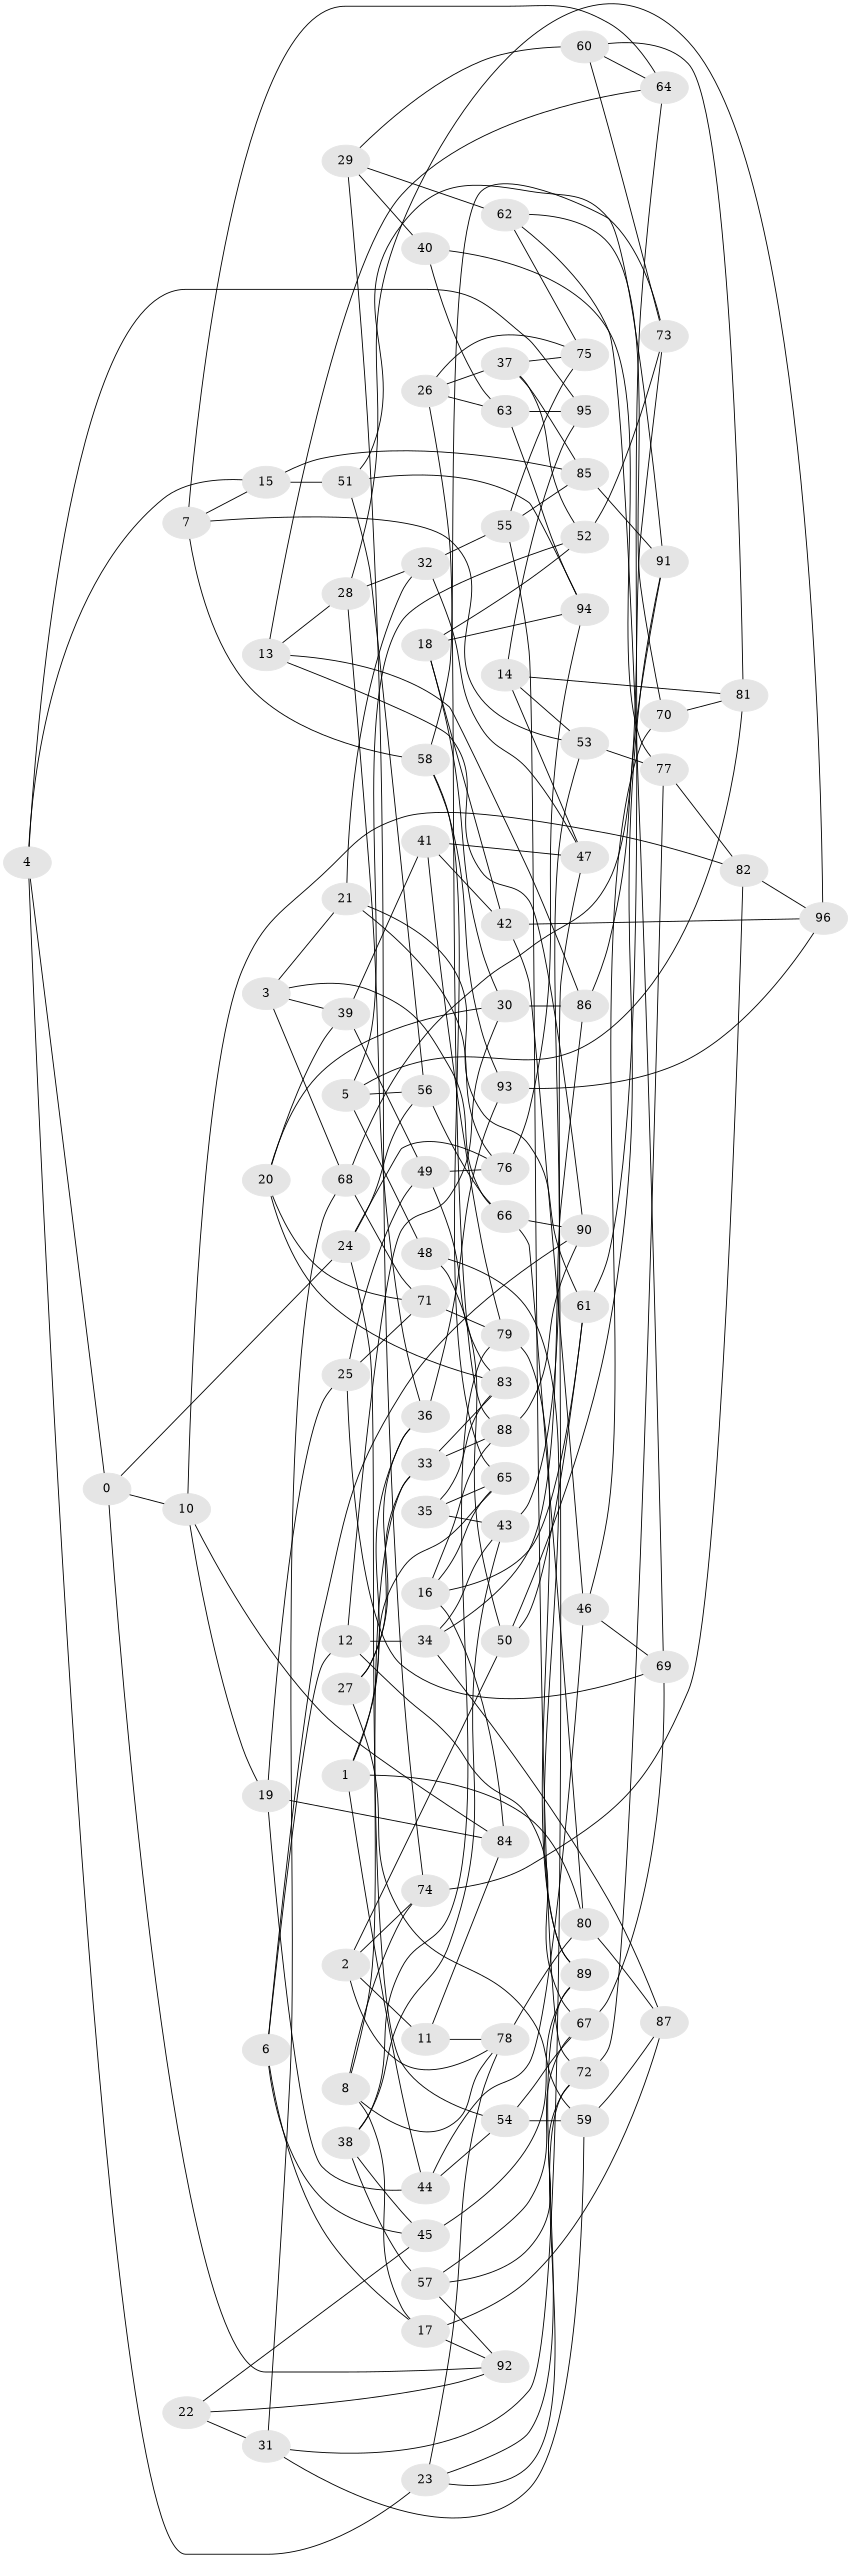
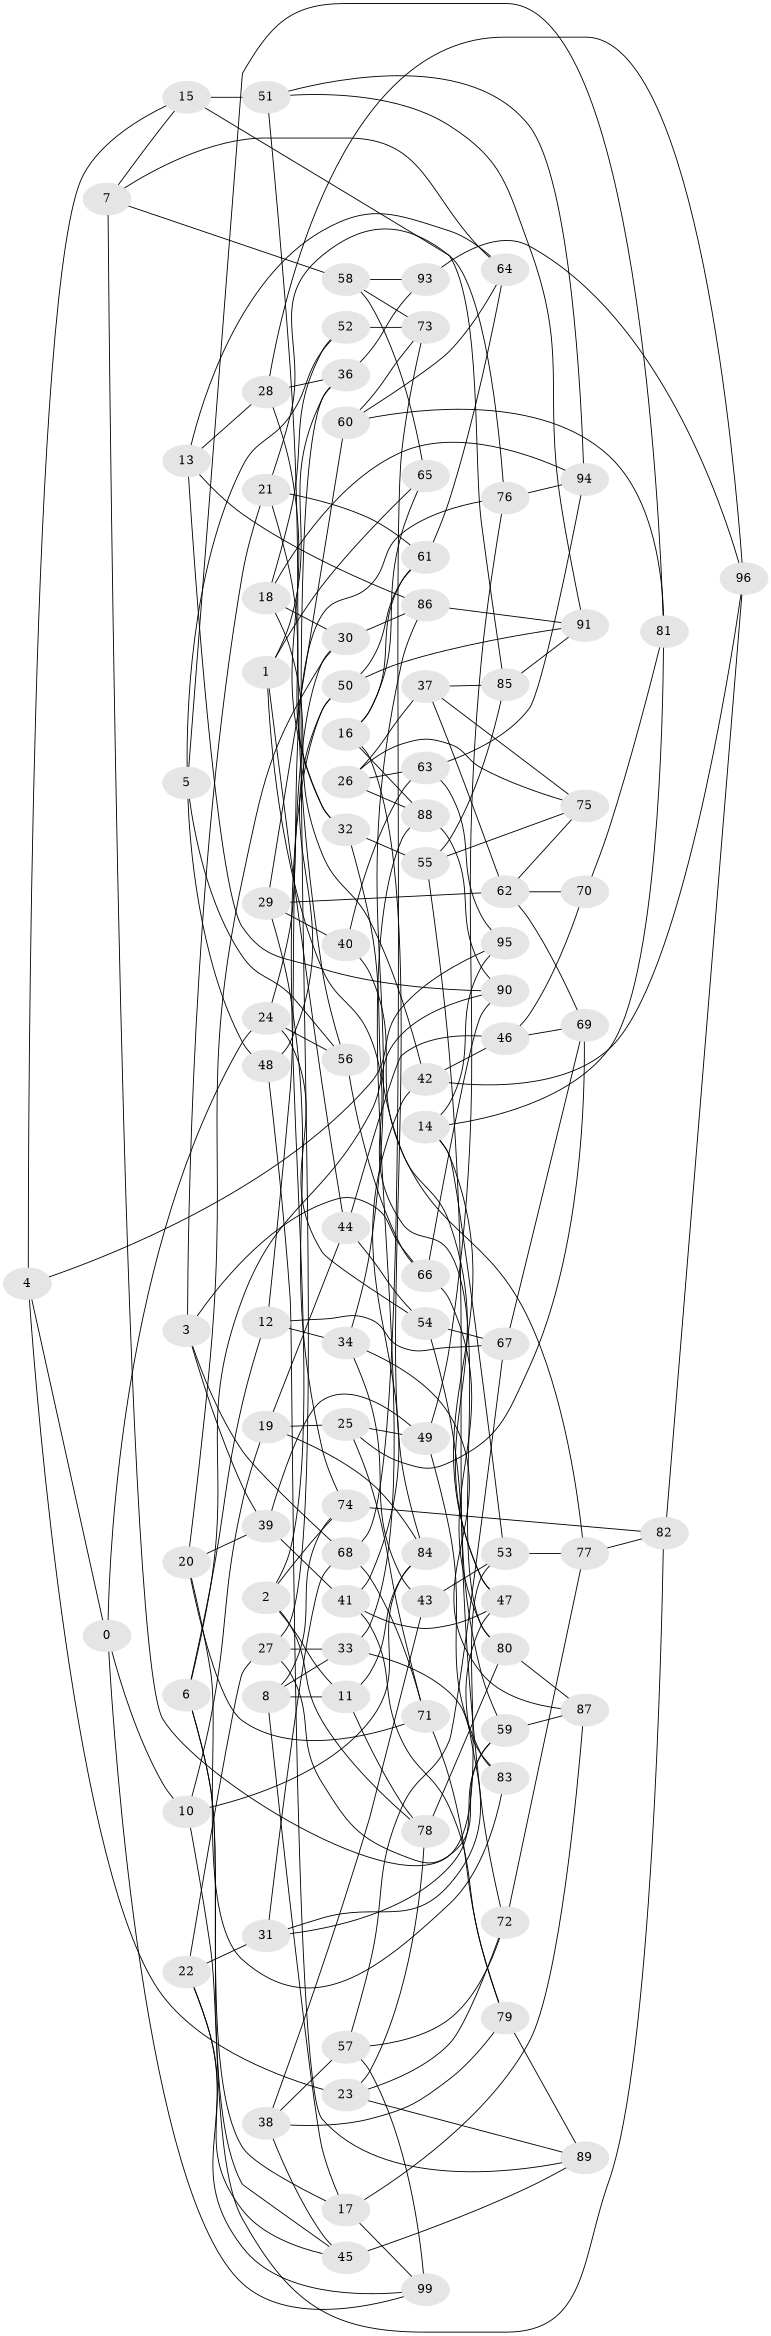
(548, 449) -> (466, 789)
(426, 1512) -> none
none -> (218, 1792)
(444, 2128) -> (306, 1697)
(505, 2367) -> (426, 2290)
